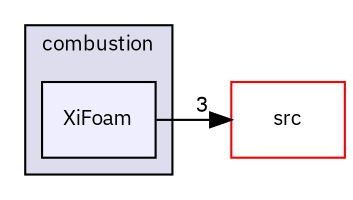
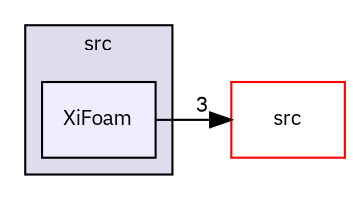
(99, 45) -> (99, 45)
